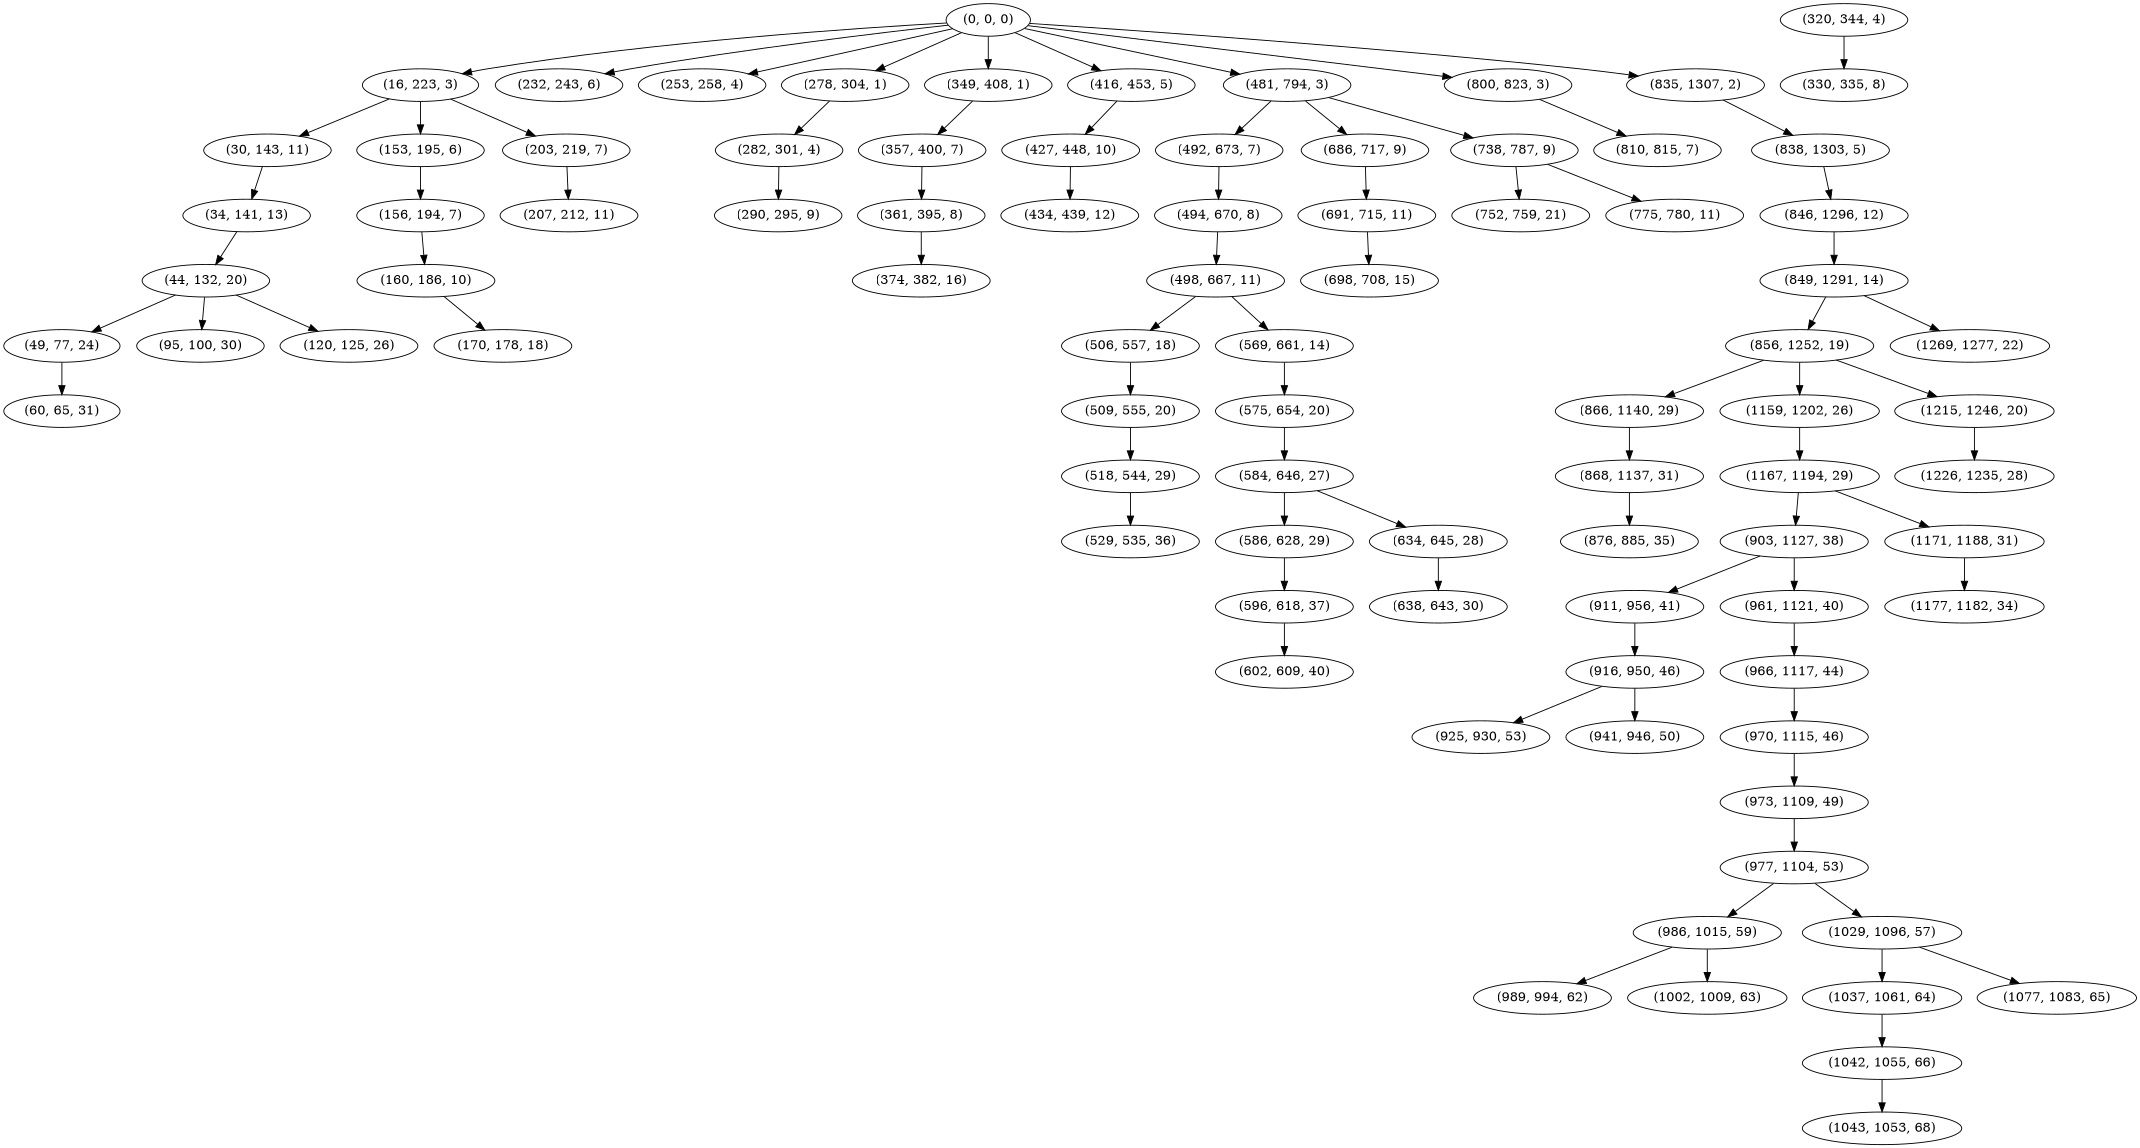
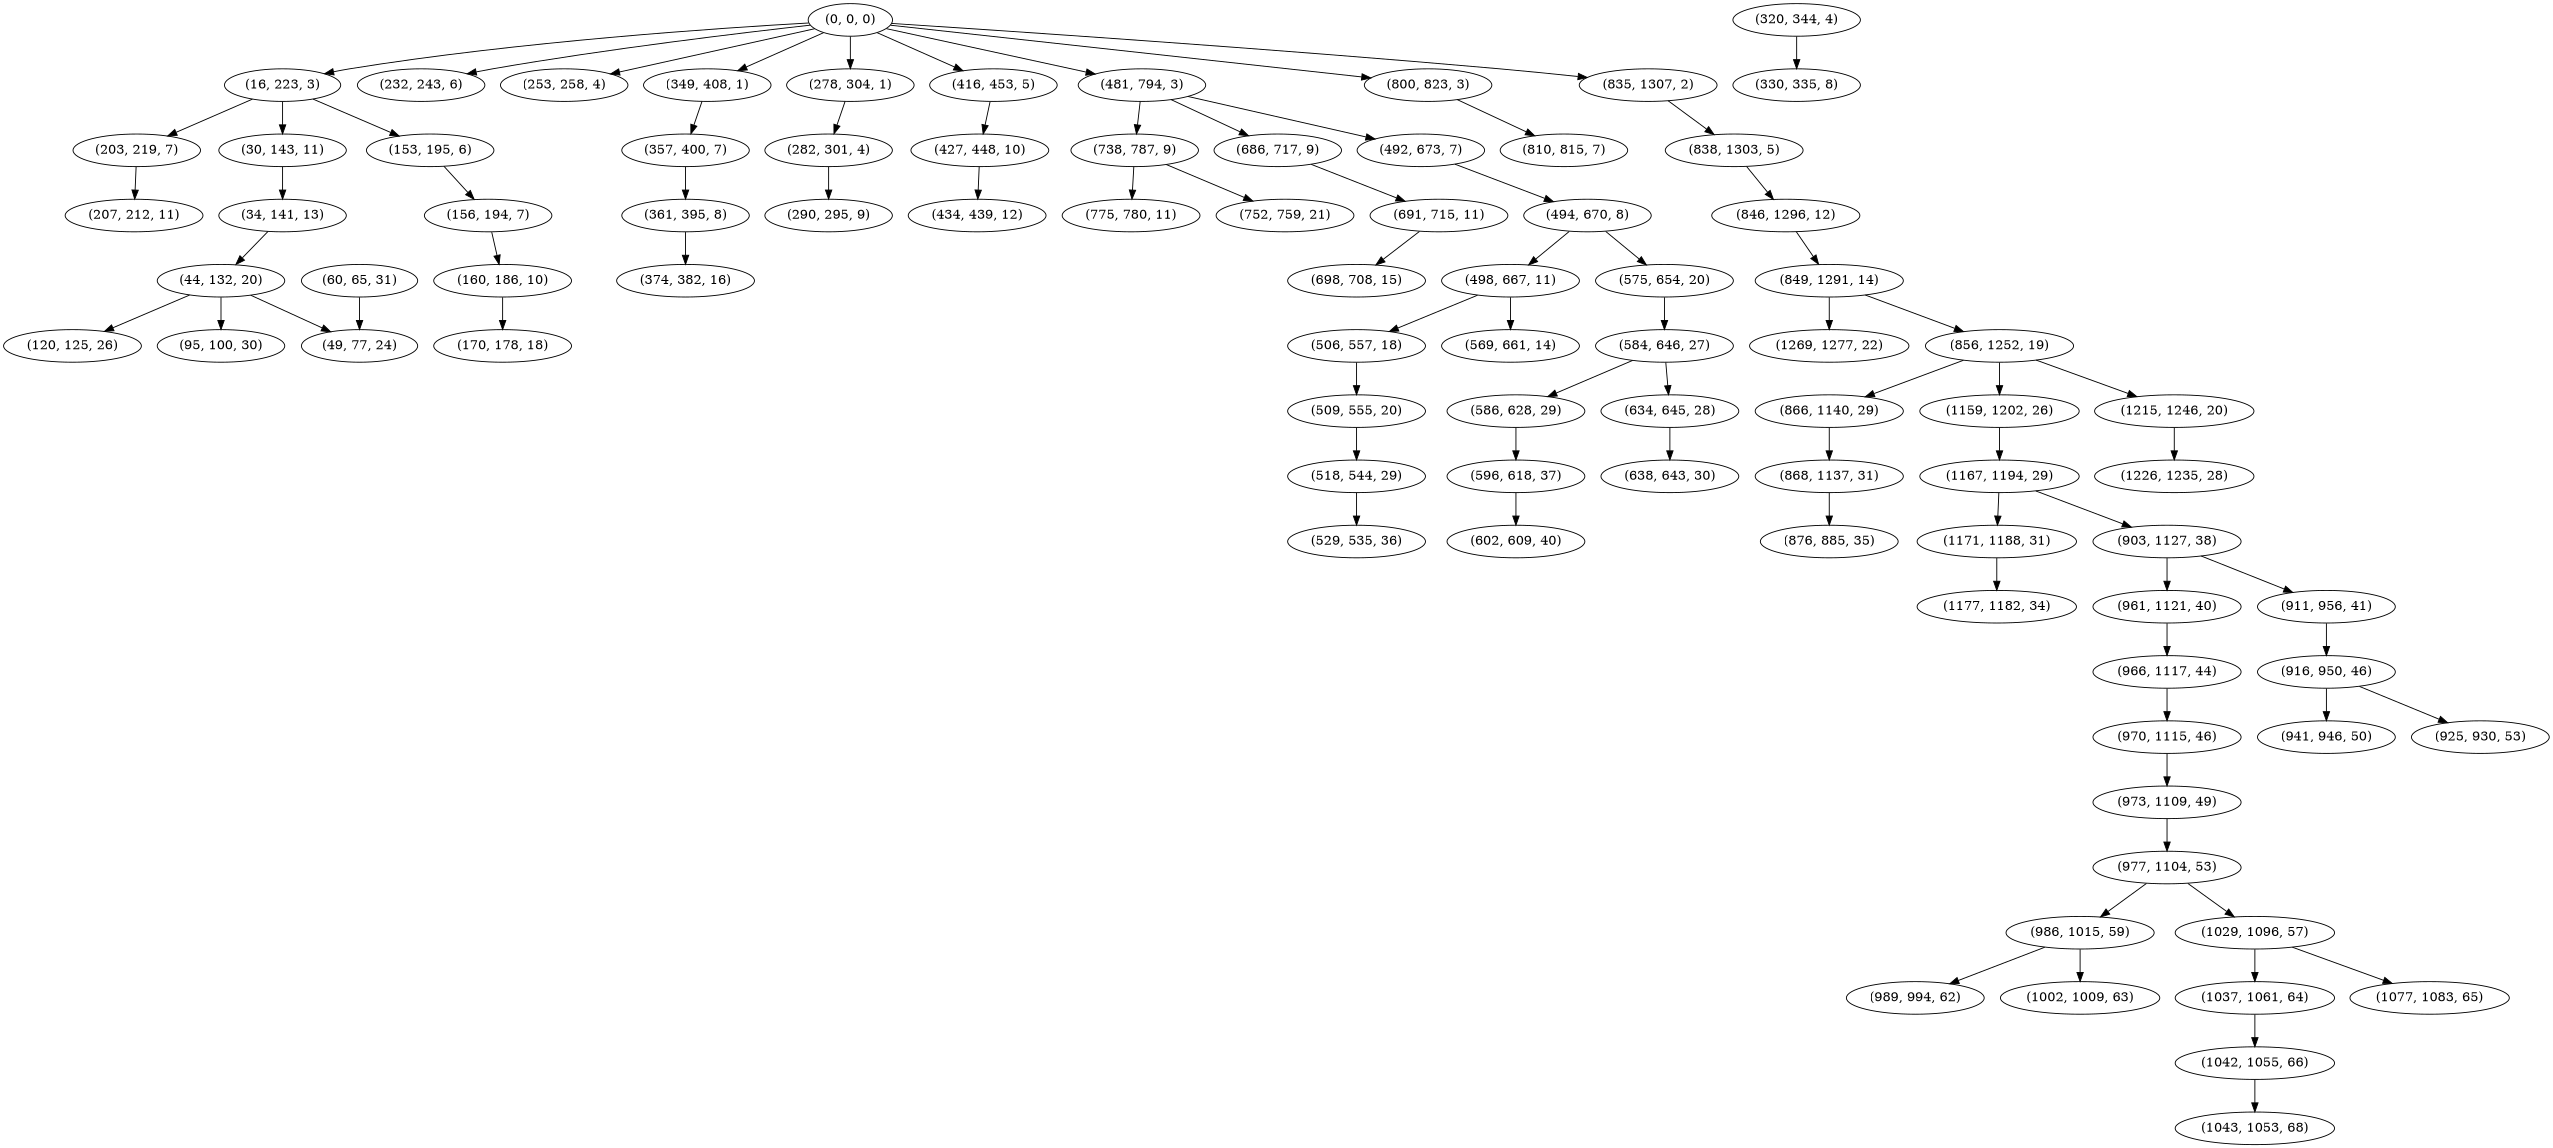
(62, 374) -> (360, 309)
(1284, 374) -> (1622, 245)
